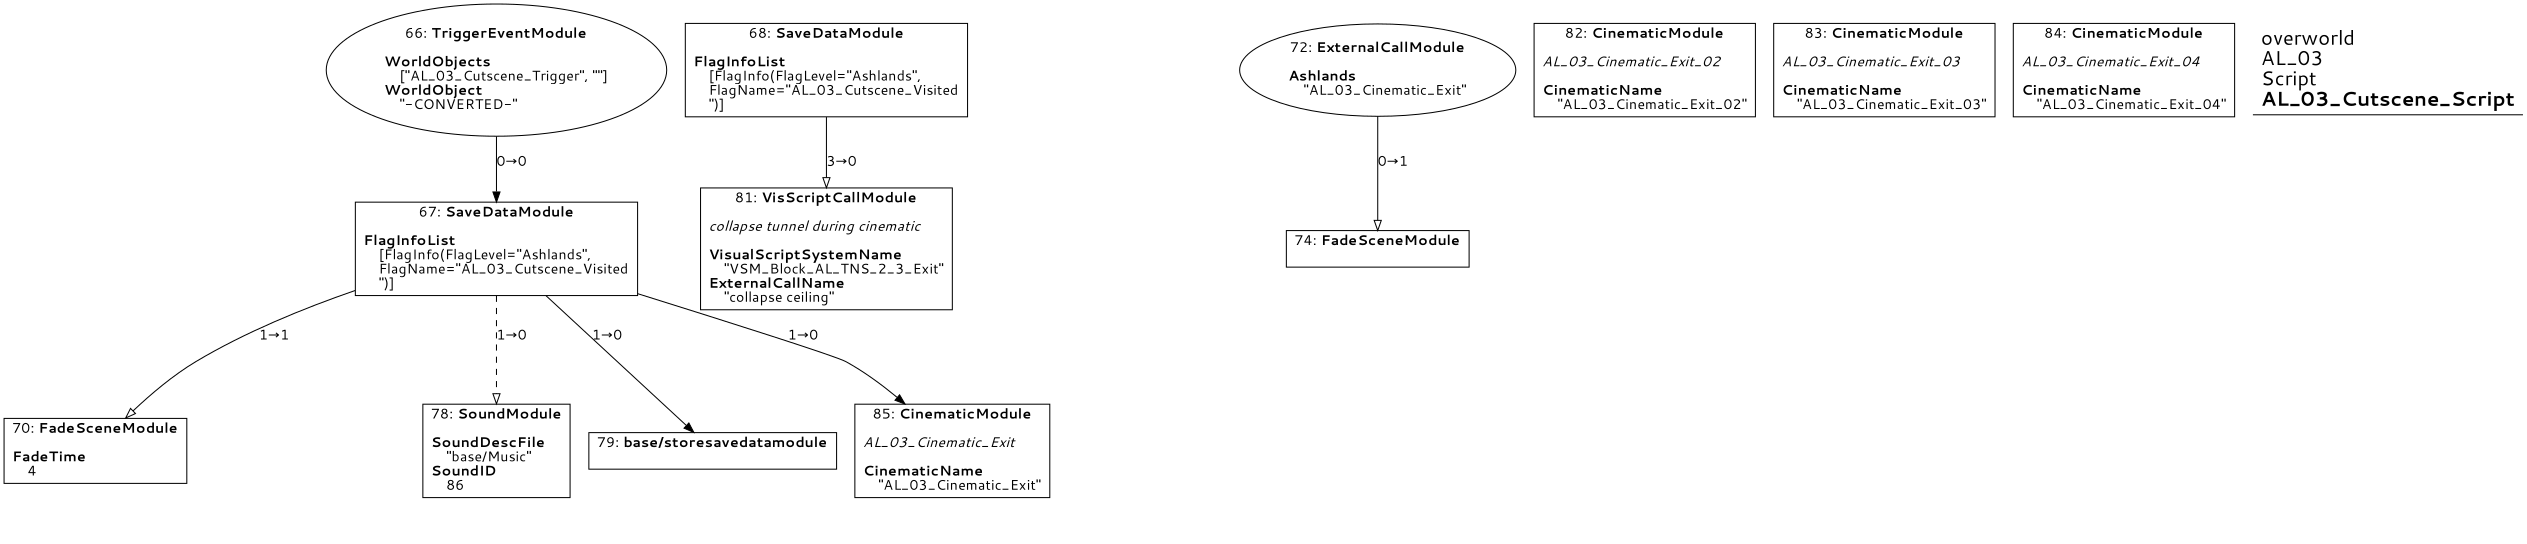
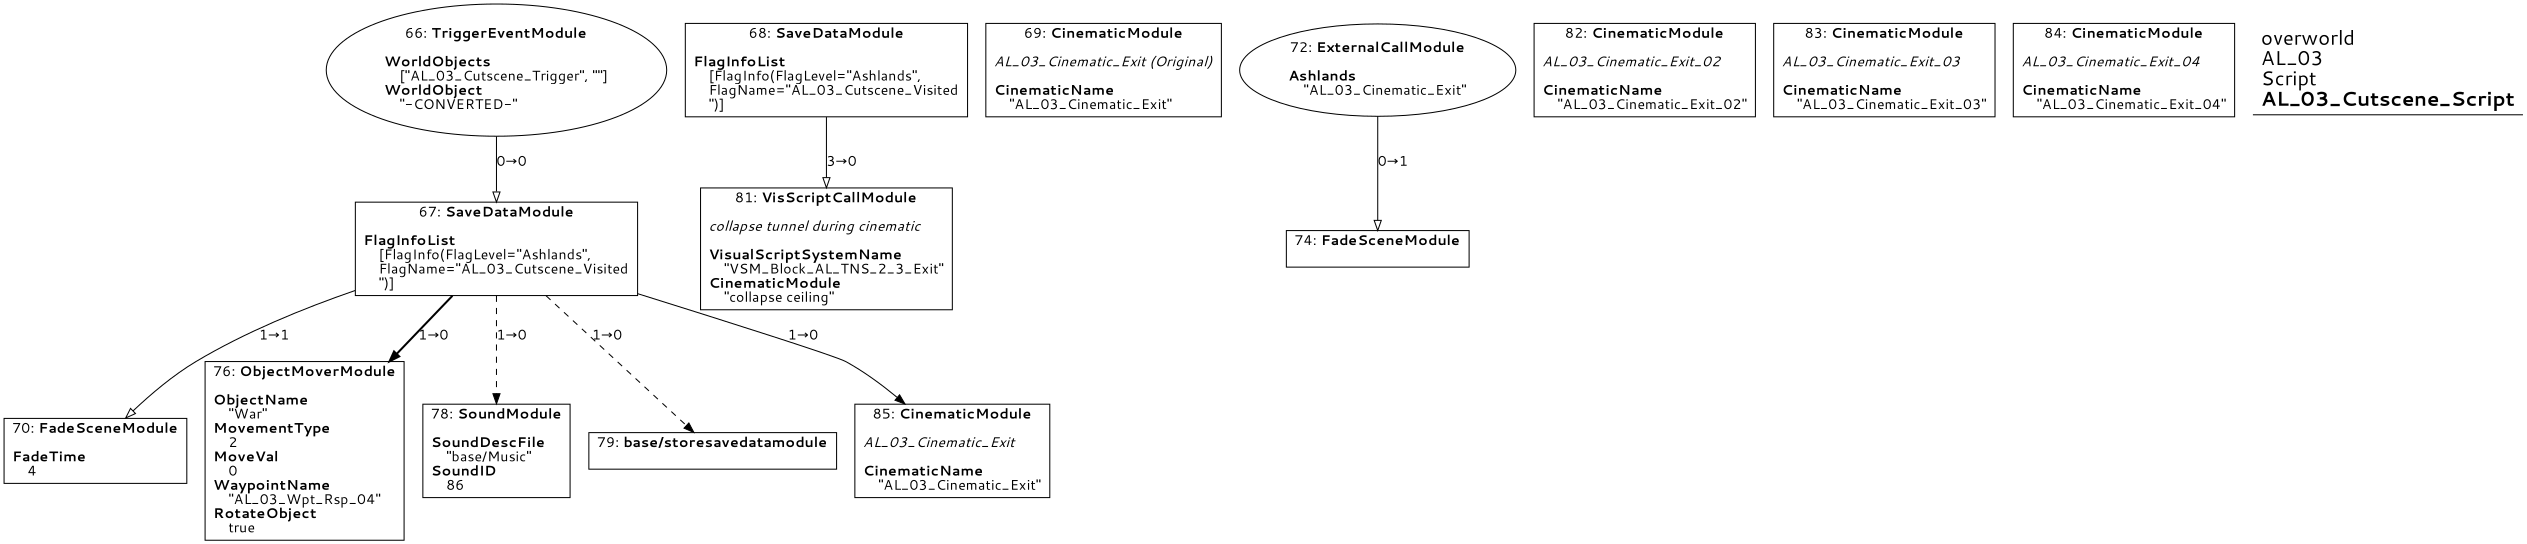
none -> (1104, 70)
(496, 164) -> (496, 164)
(777, 283) -> (775, 283)
(496, 345) -> (496, 345)
(616, 360) -> (616, 360)
none -> (305, 451)
